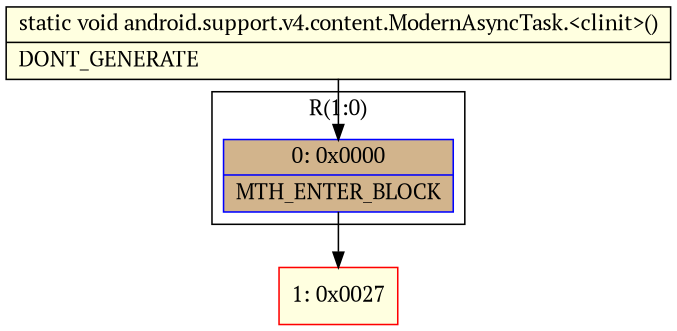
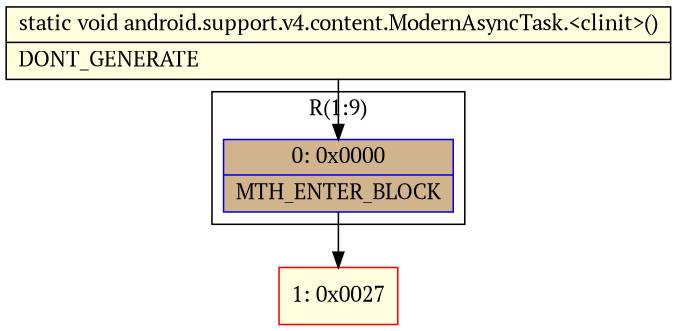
(338, 109) -> (338, 109)
